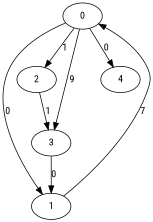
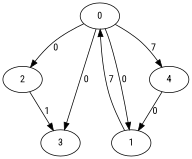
(65, 48) -> (56, 48)
(106, 48) -> (153, 48)
(72, 79) -> (86, 79)
(51, 171) -> (152, 108)
